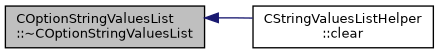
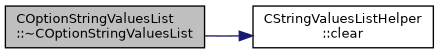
(236, 18) -> (222, 36)
